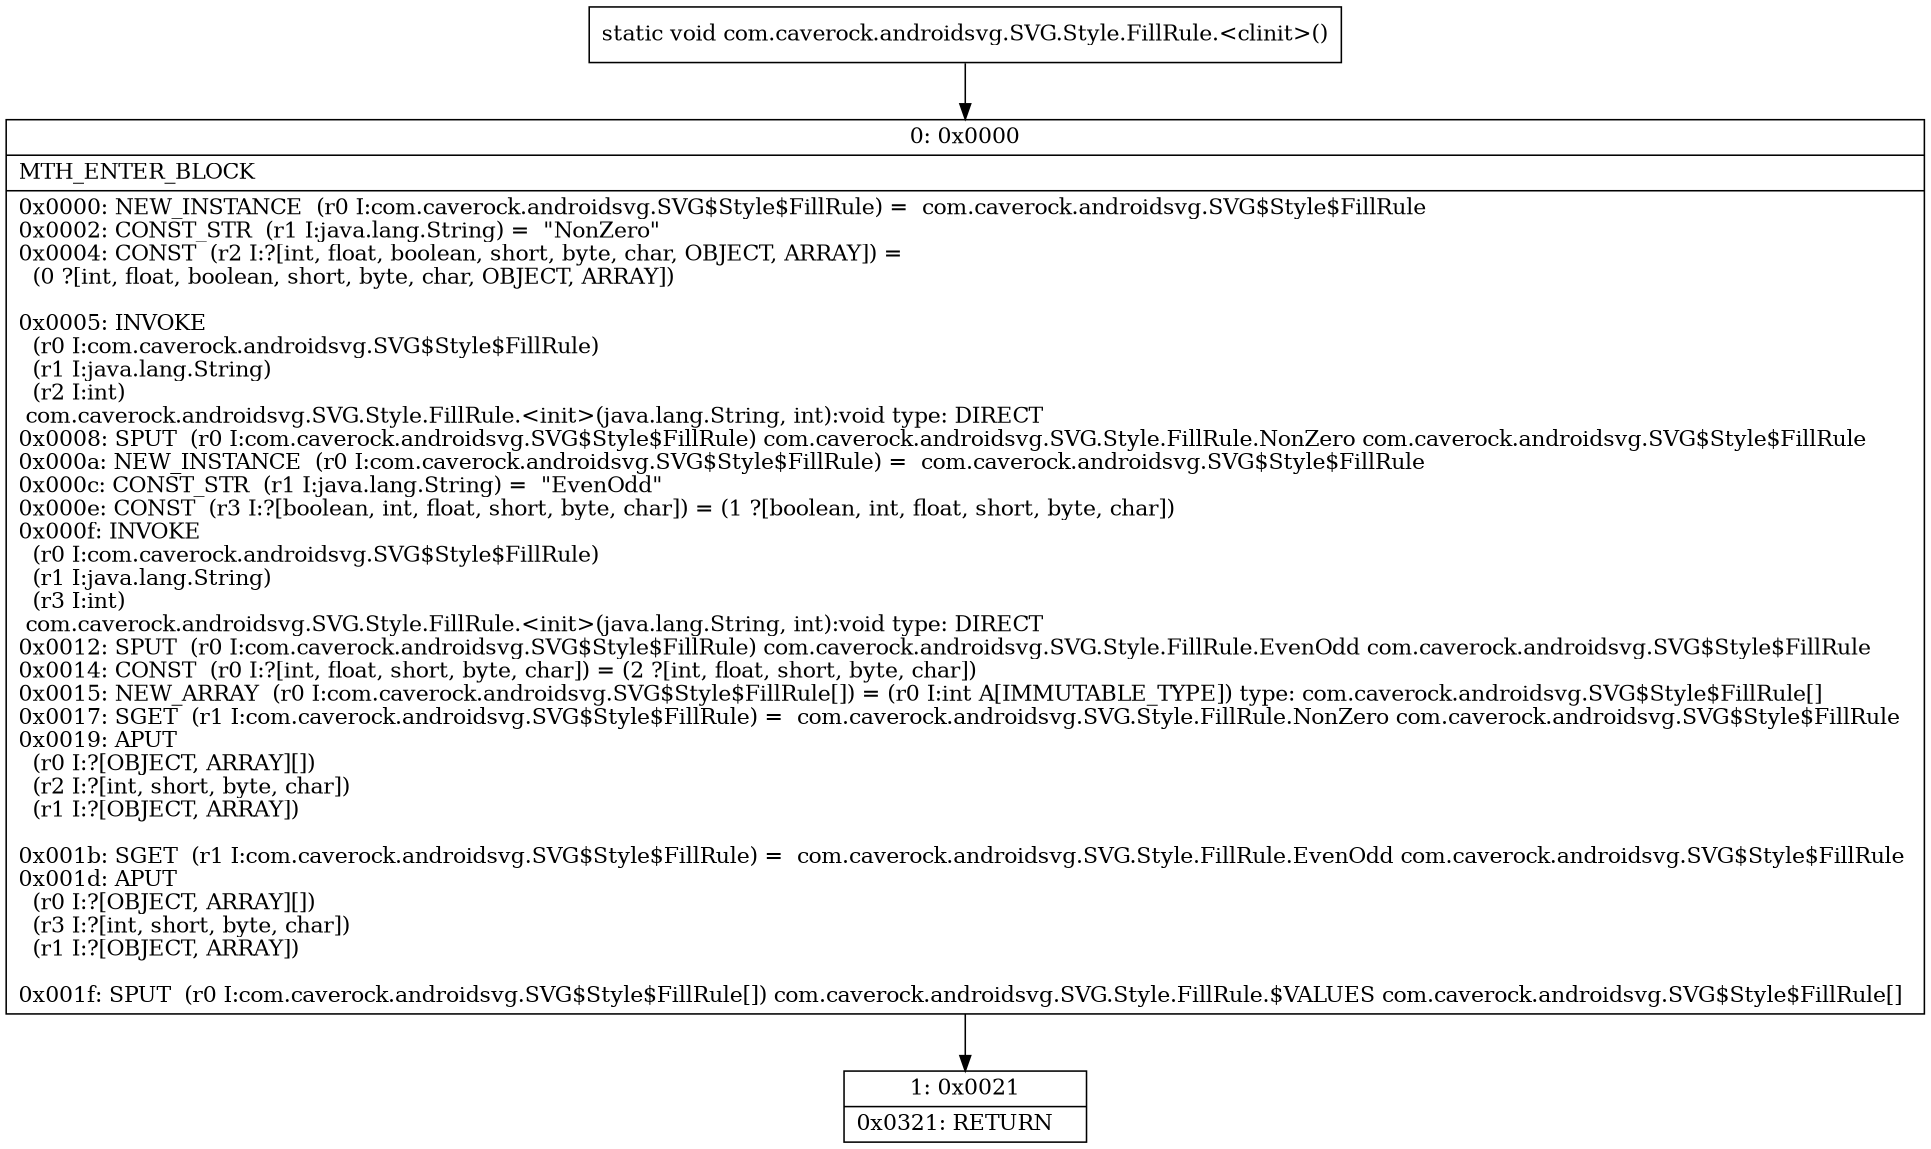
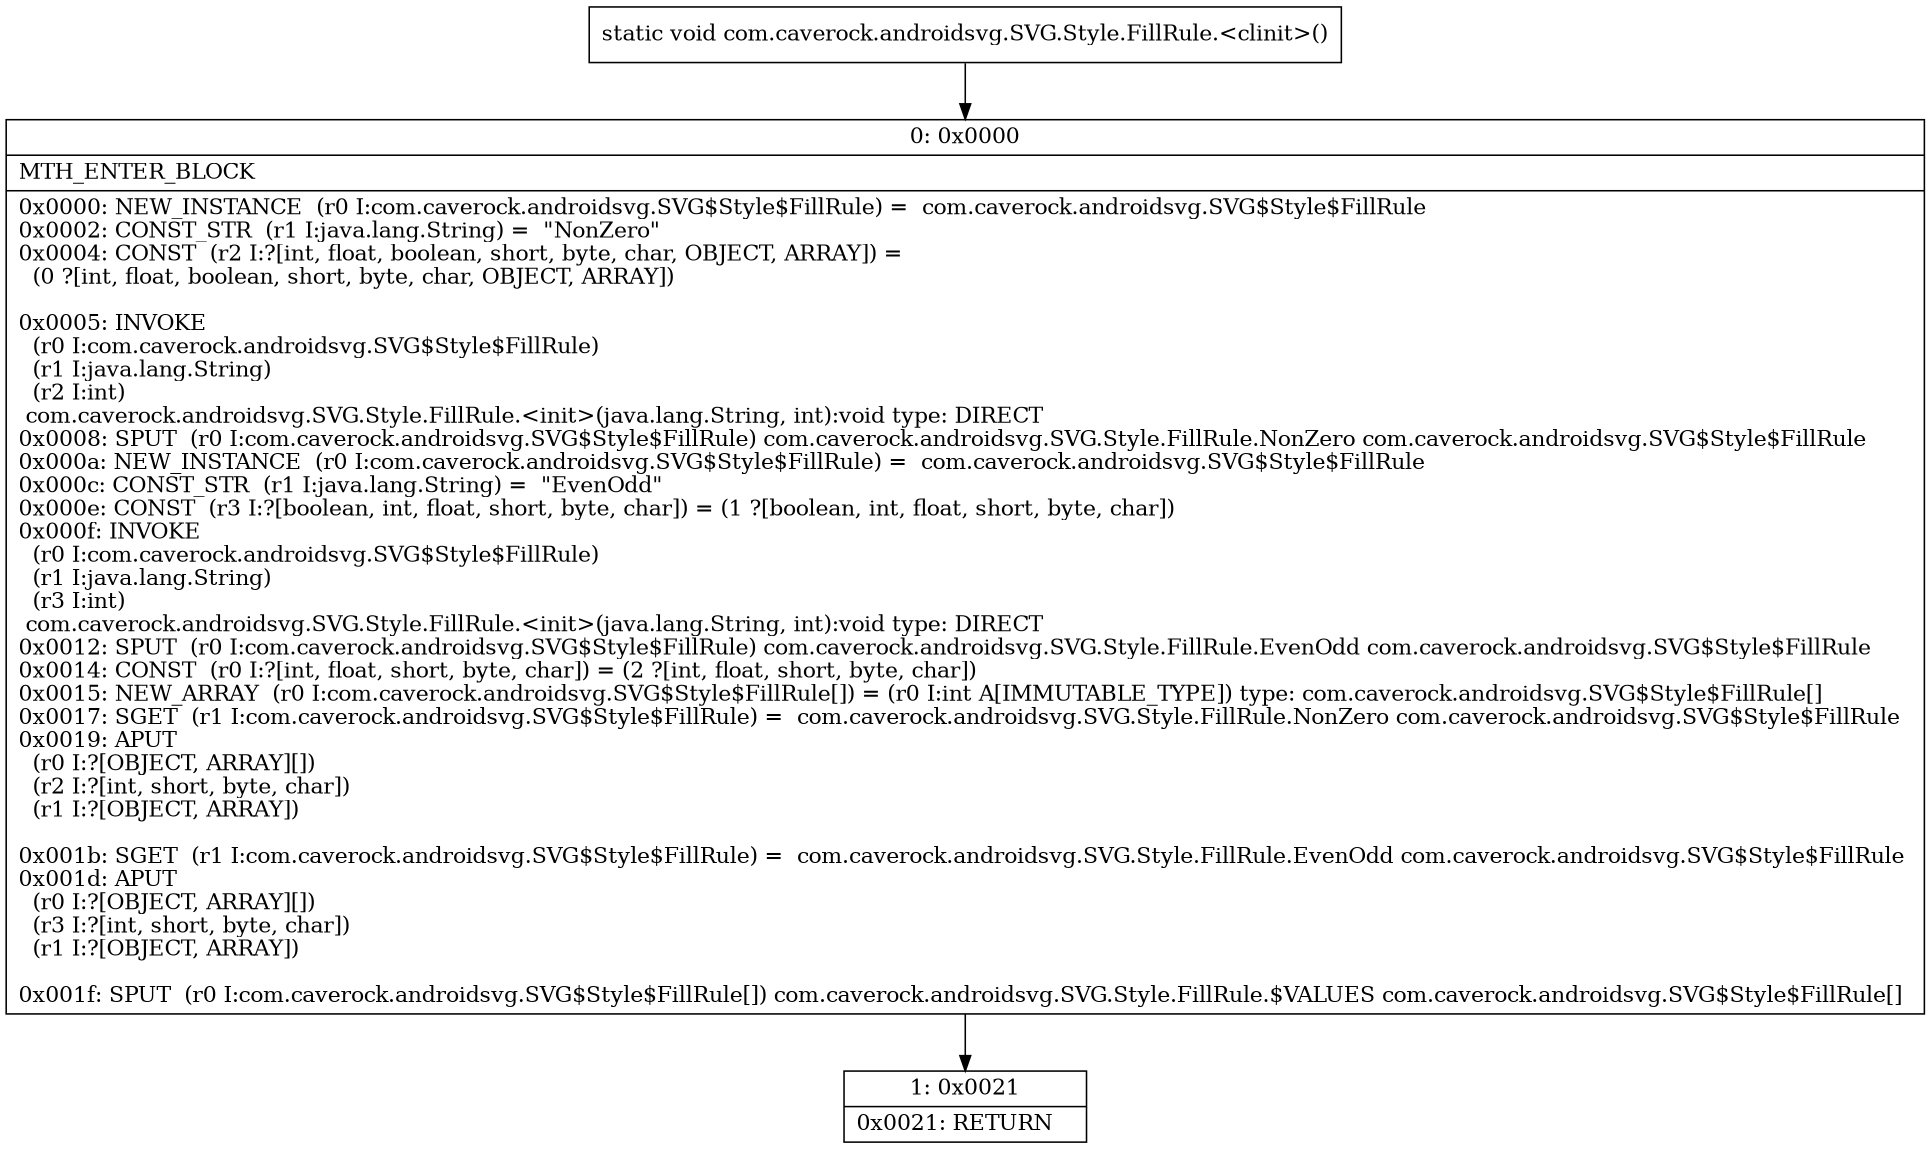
(965, 1124) -> (965, 1124)
